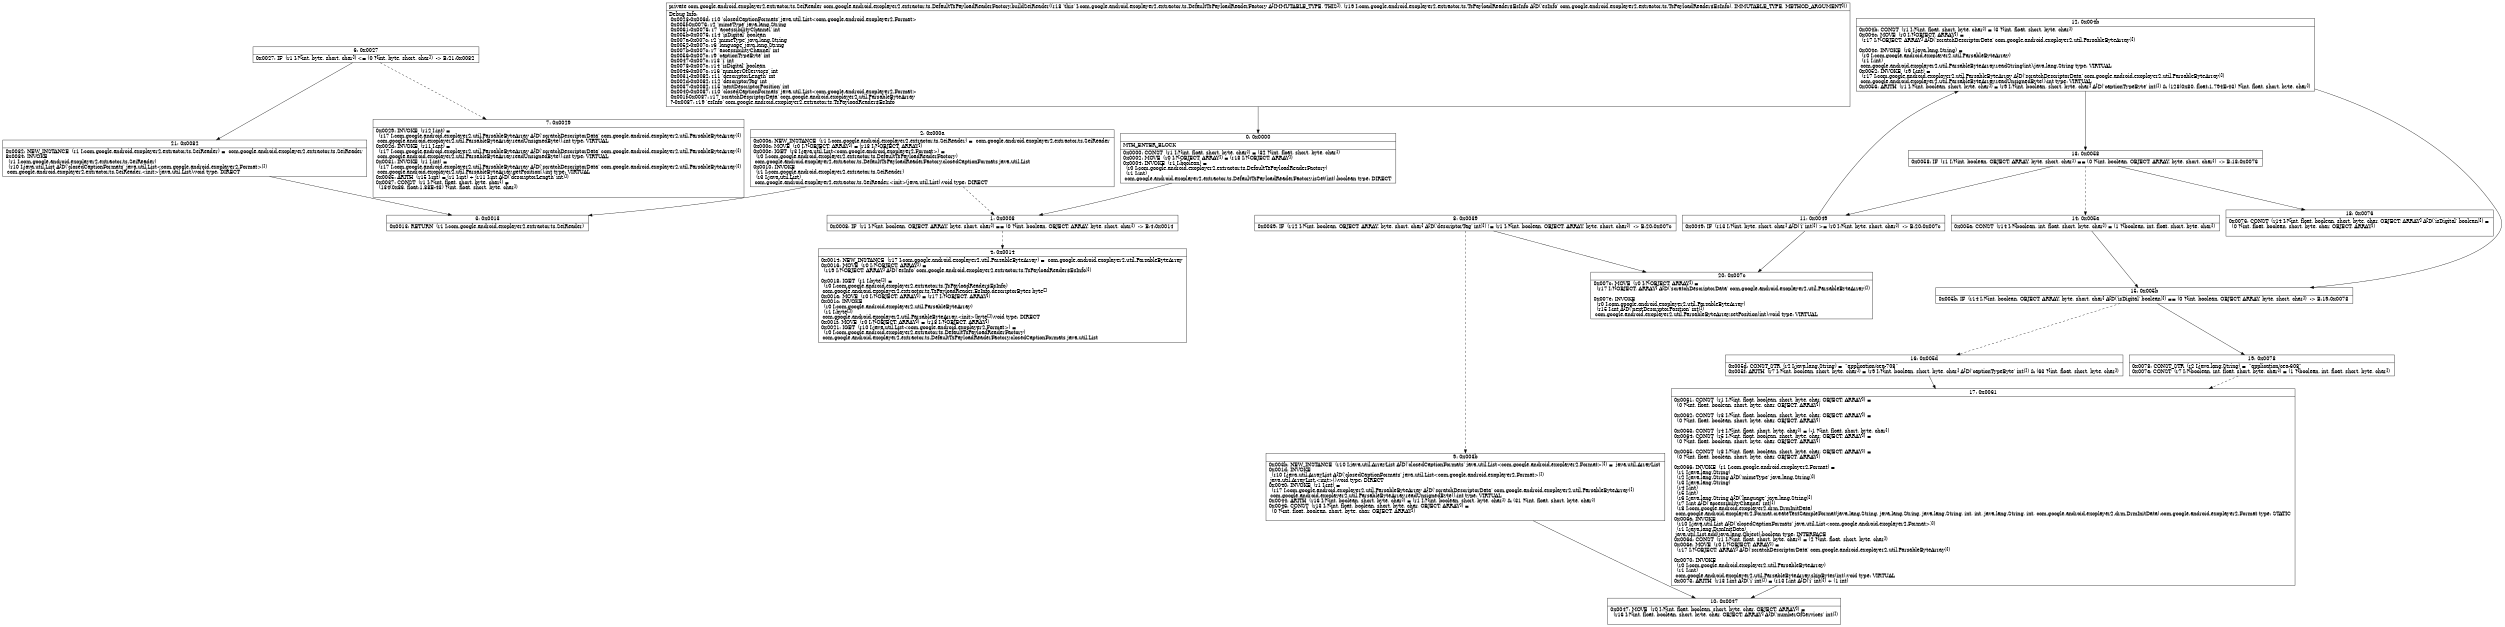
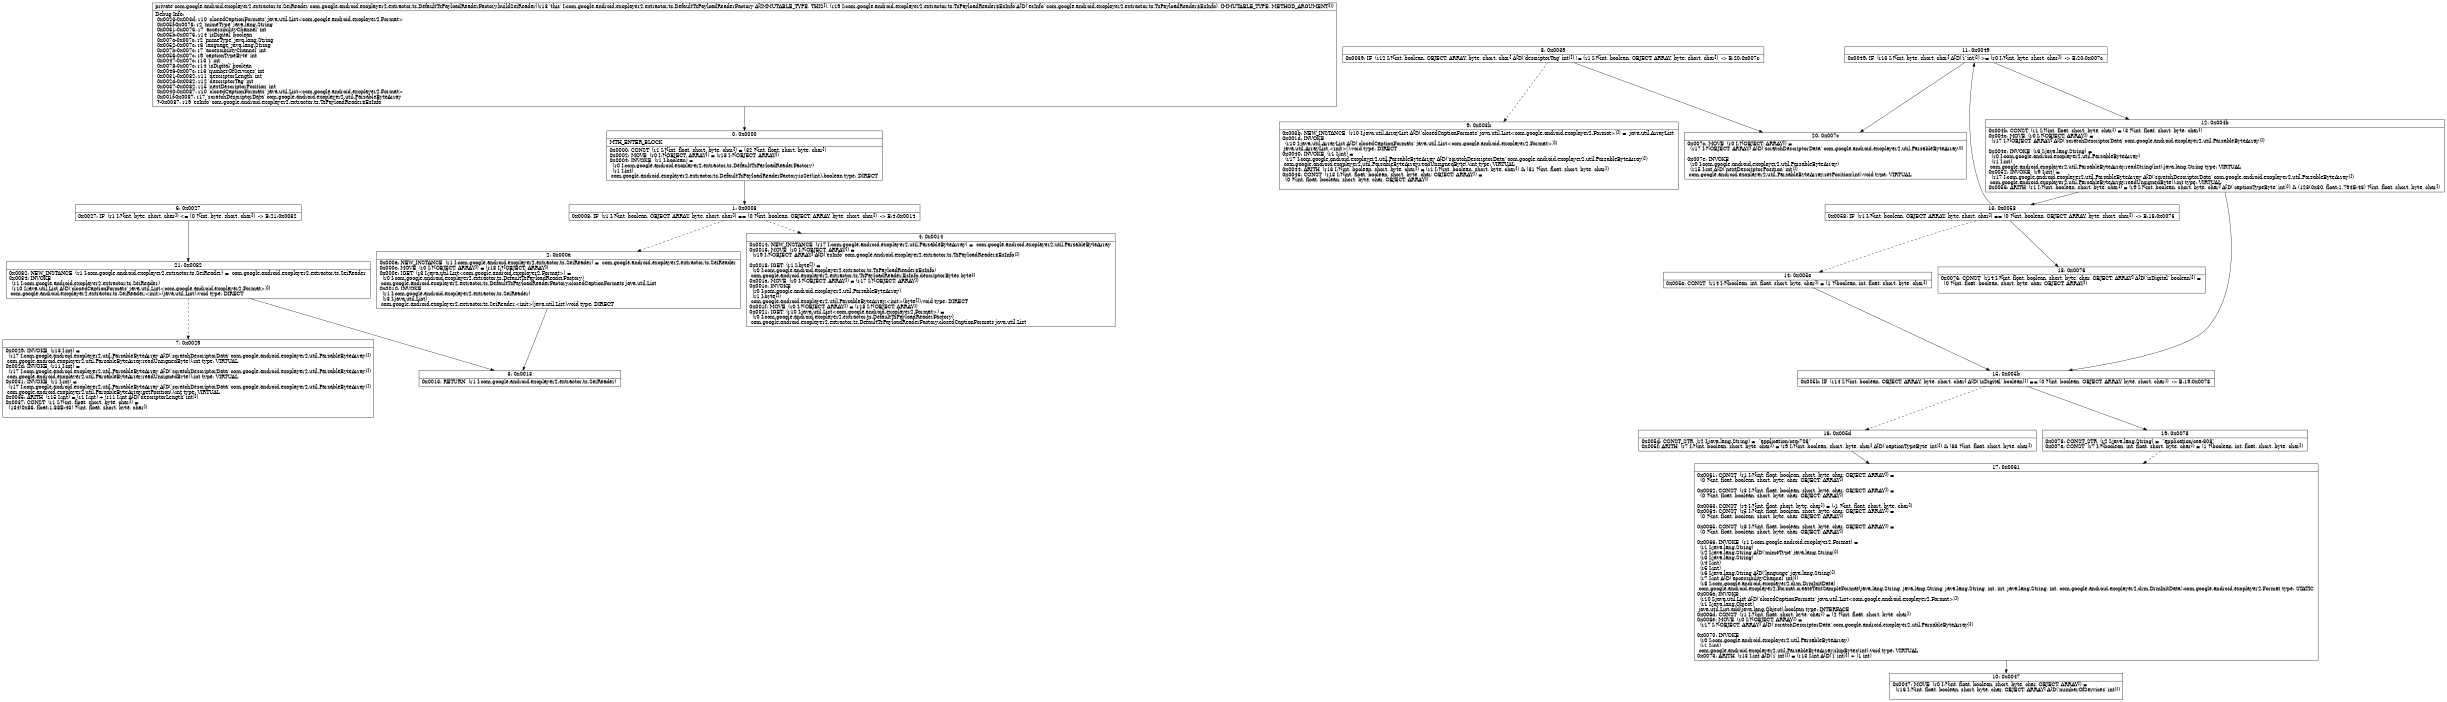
(432, 90) -> (188, 317)
(414, 131) -> (44, 351)
(28, 157) -> (32, 279)
(977, 200) -> (682, 235)
(1710, 530) -> (1726, 605)
(1612, 559) -> none
